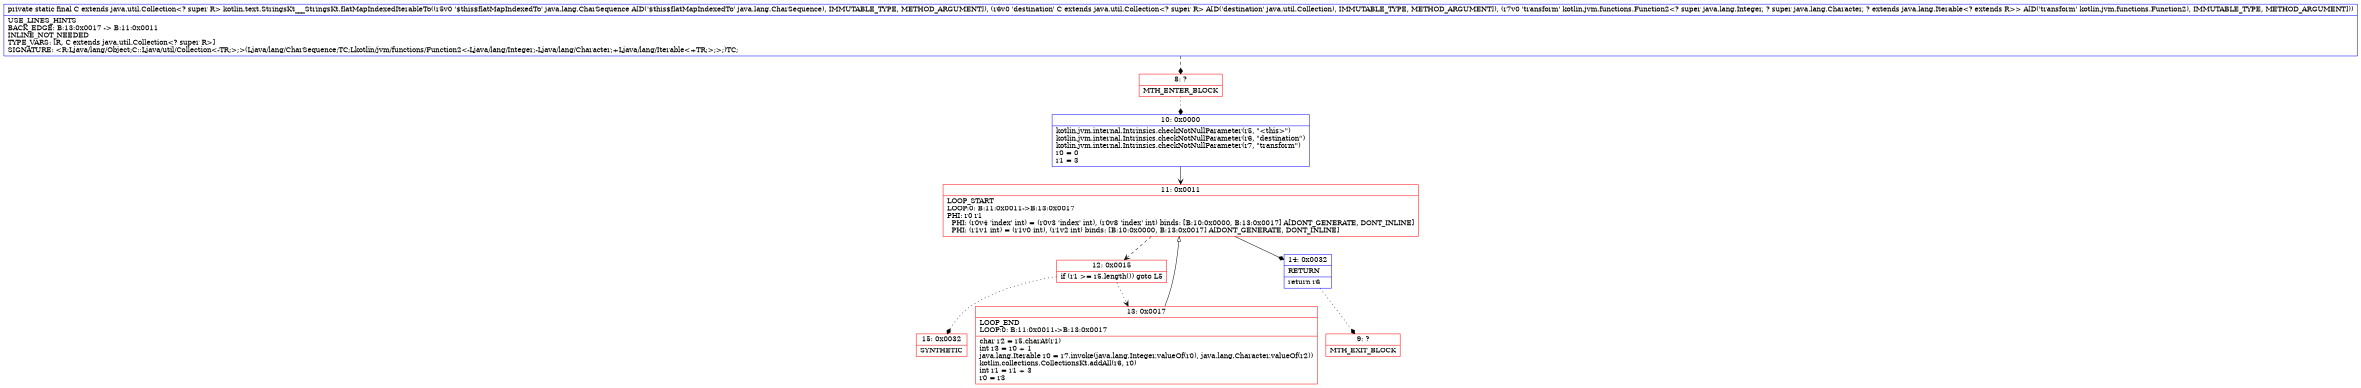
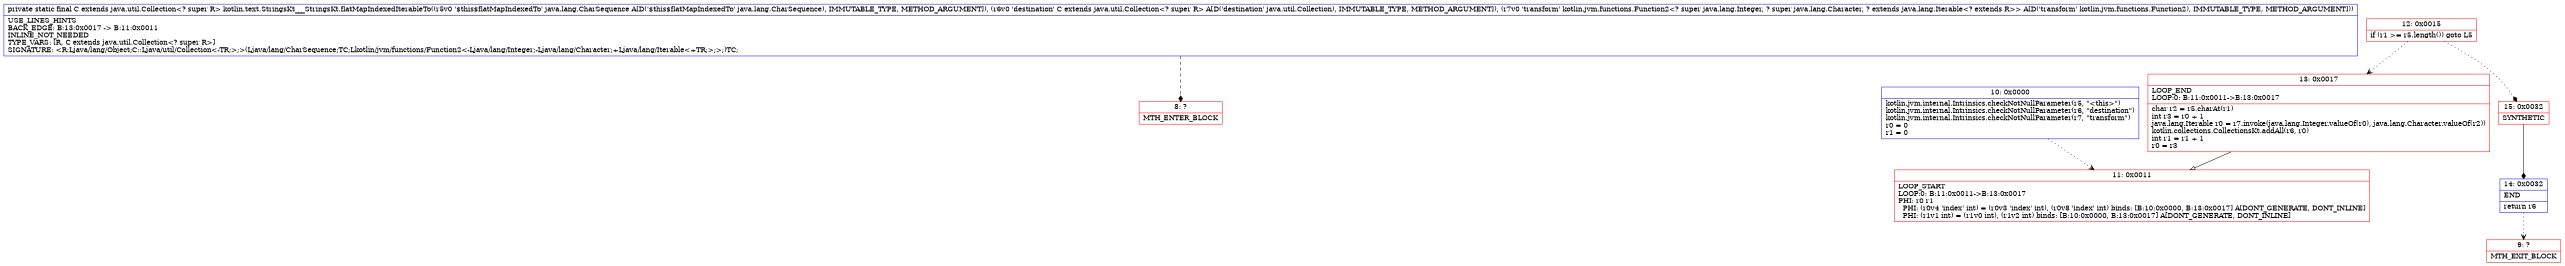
(1181, 103) -> none
(1067, 161) -> (1897, 133)
(1181, 173) -> (2069, 153)
(1140, 247) -> none
(1257, 247) -> (2524, 149)
(1304, 271) -> (2512, 196)
(1336, 309) -> (2524, 224)
(1006, 371) -> (2178, 139)
